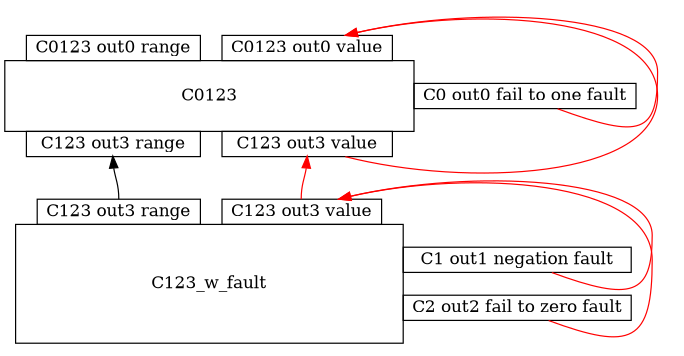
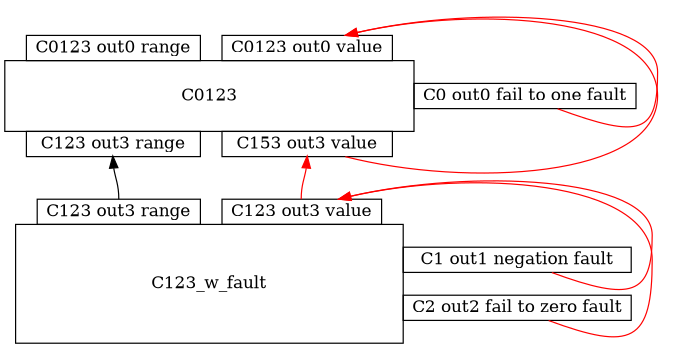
(307, 143) -> (307, 143)
